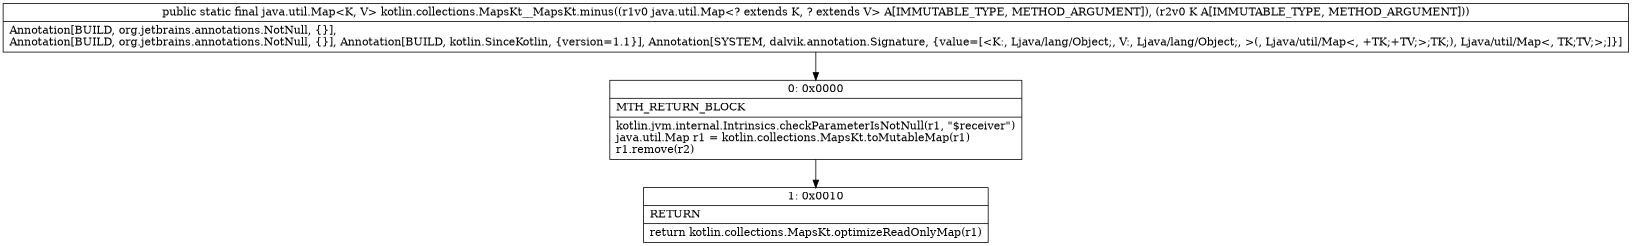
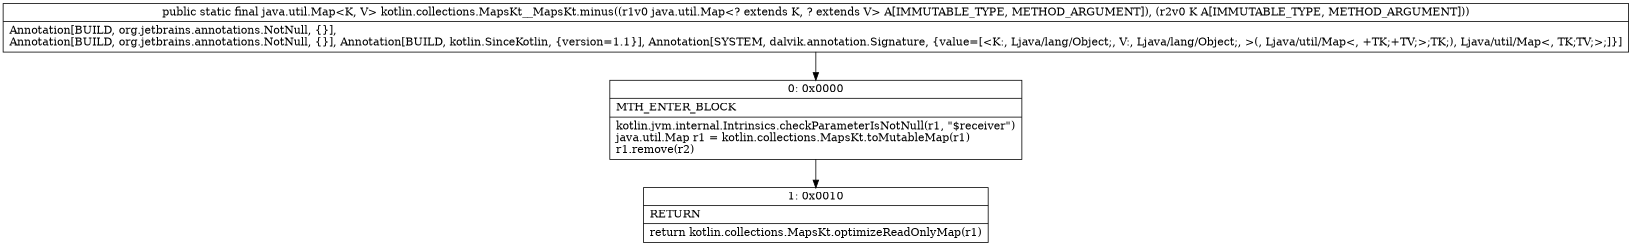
(681, 107) -> (676, 107)
